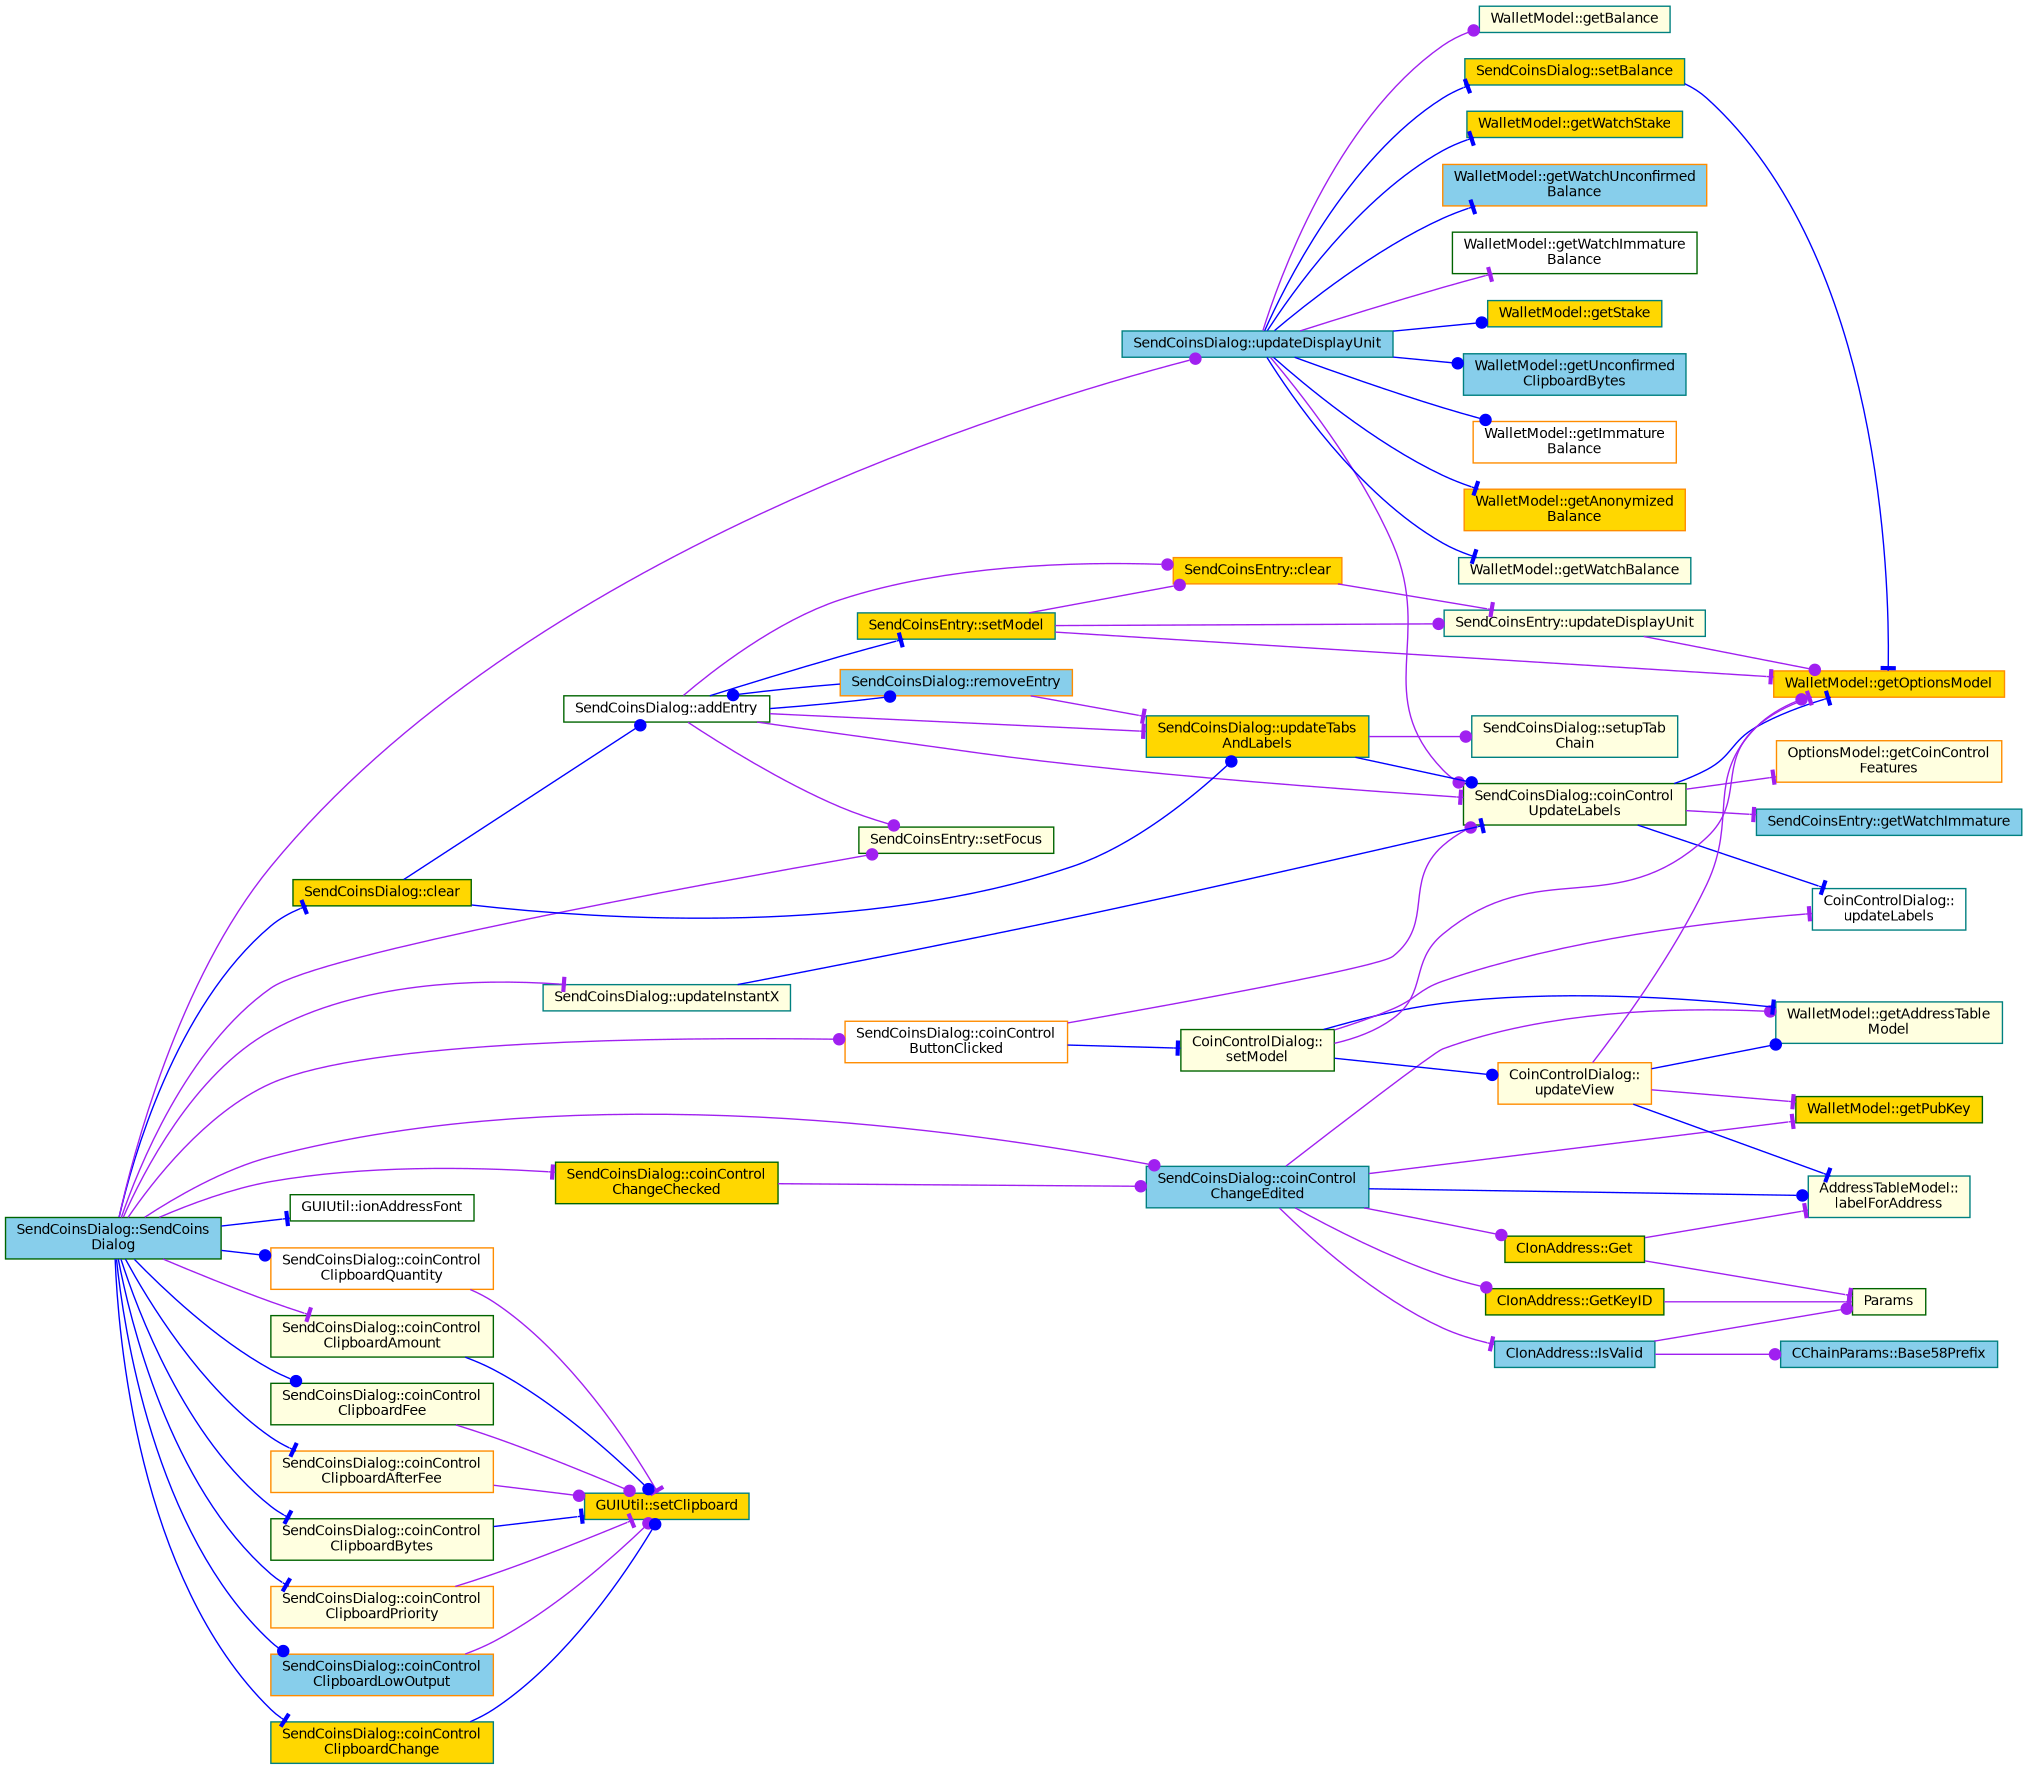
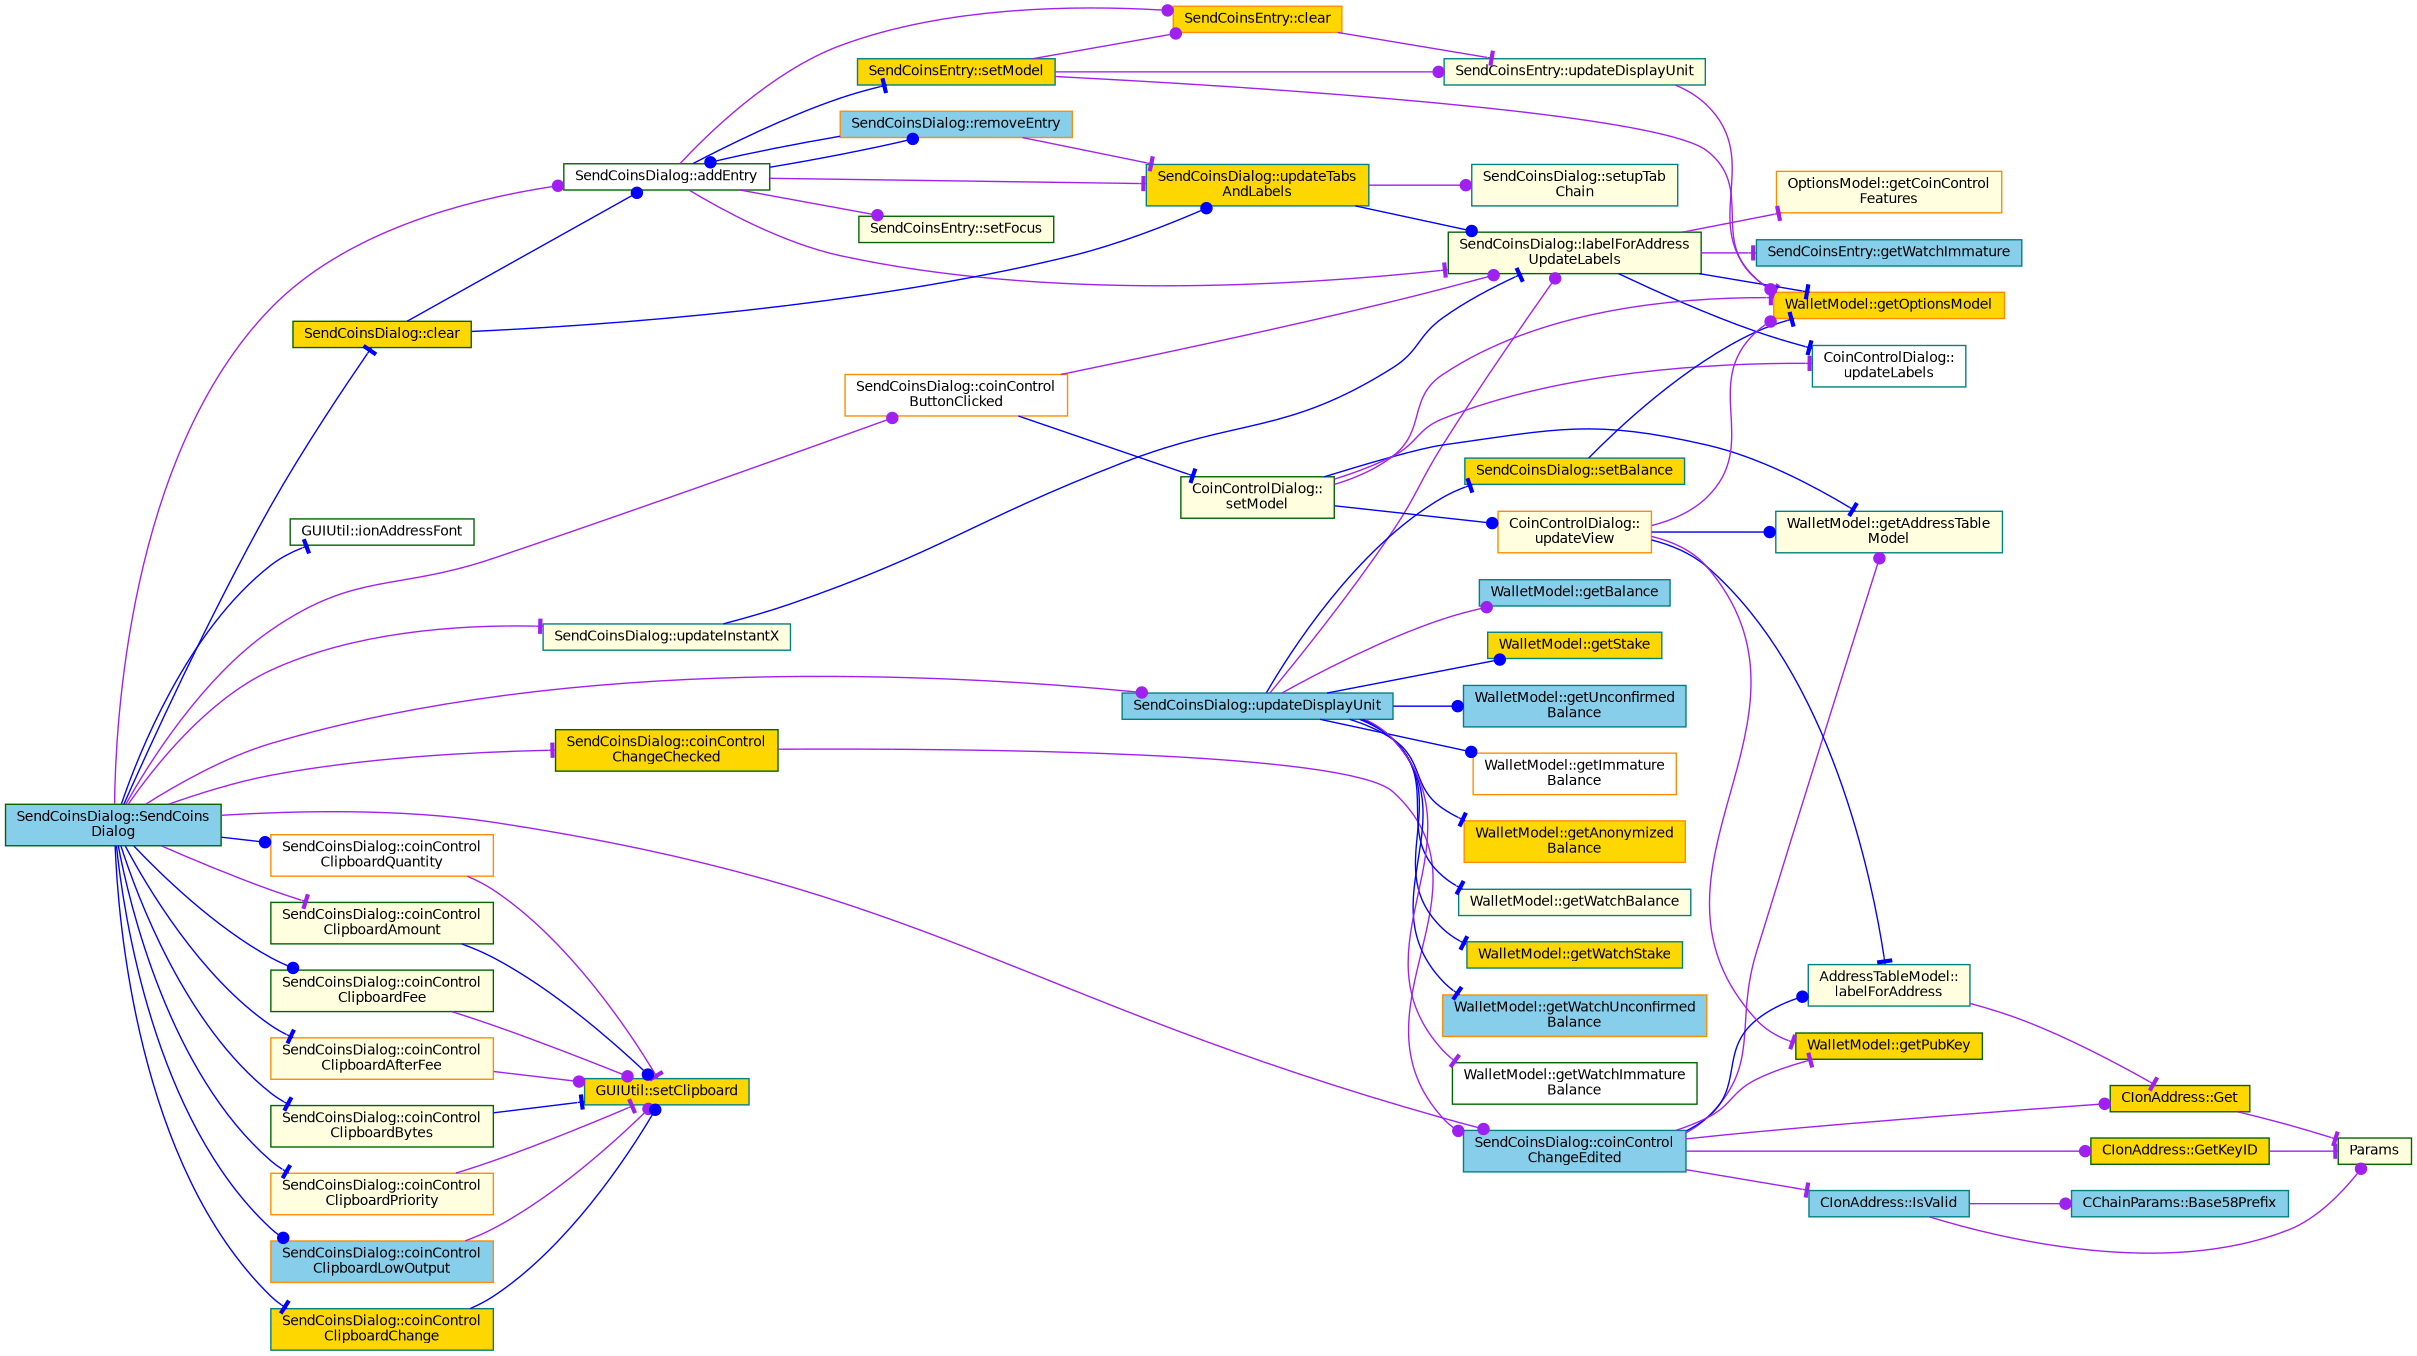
(1575, 19) -> (1575, 593)
(1575, 375) -> (1575, 706)
(1575, 804) -> (1575, 253)
(430, 940) -> (208, 397)
(1723, 1225) -> (2062, 1037)
